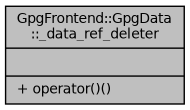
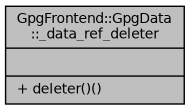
(64, 89) -> (59, 89)
